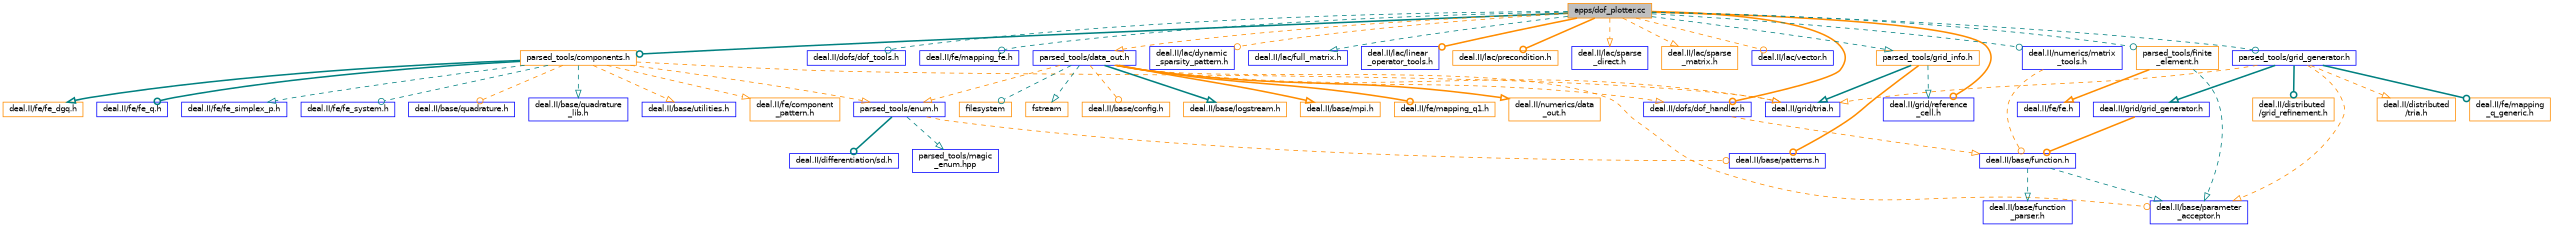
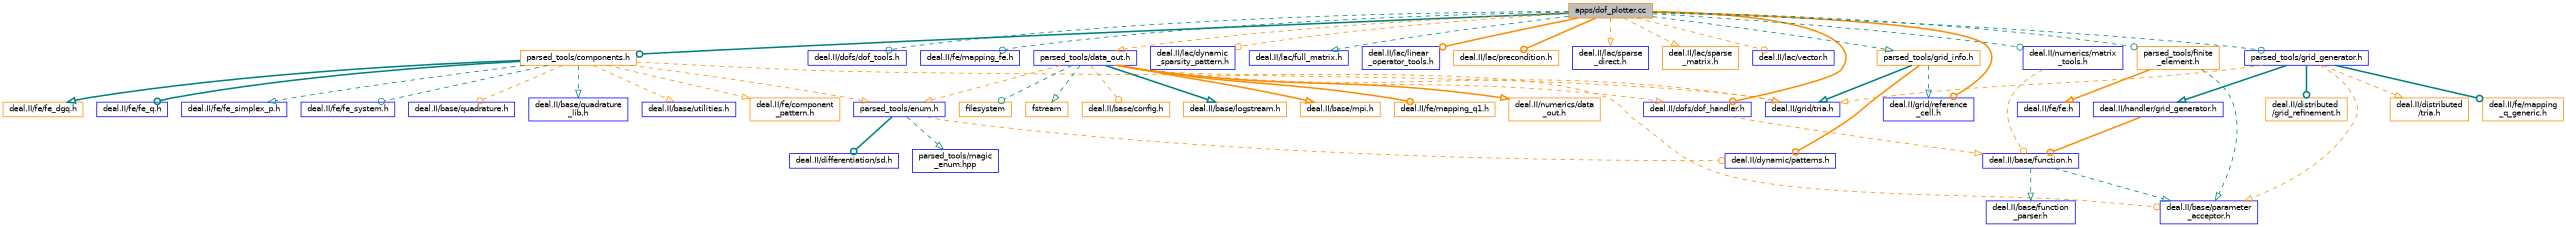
(2151, 109) -> (2158, 109)
(1777, 161) -> (1780, 161)
